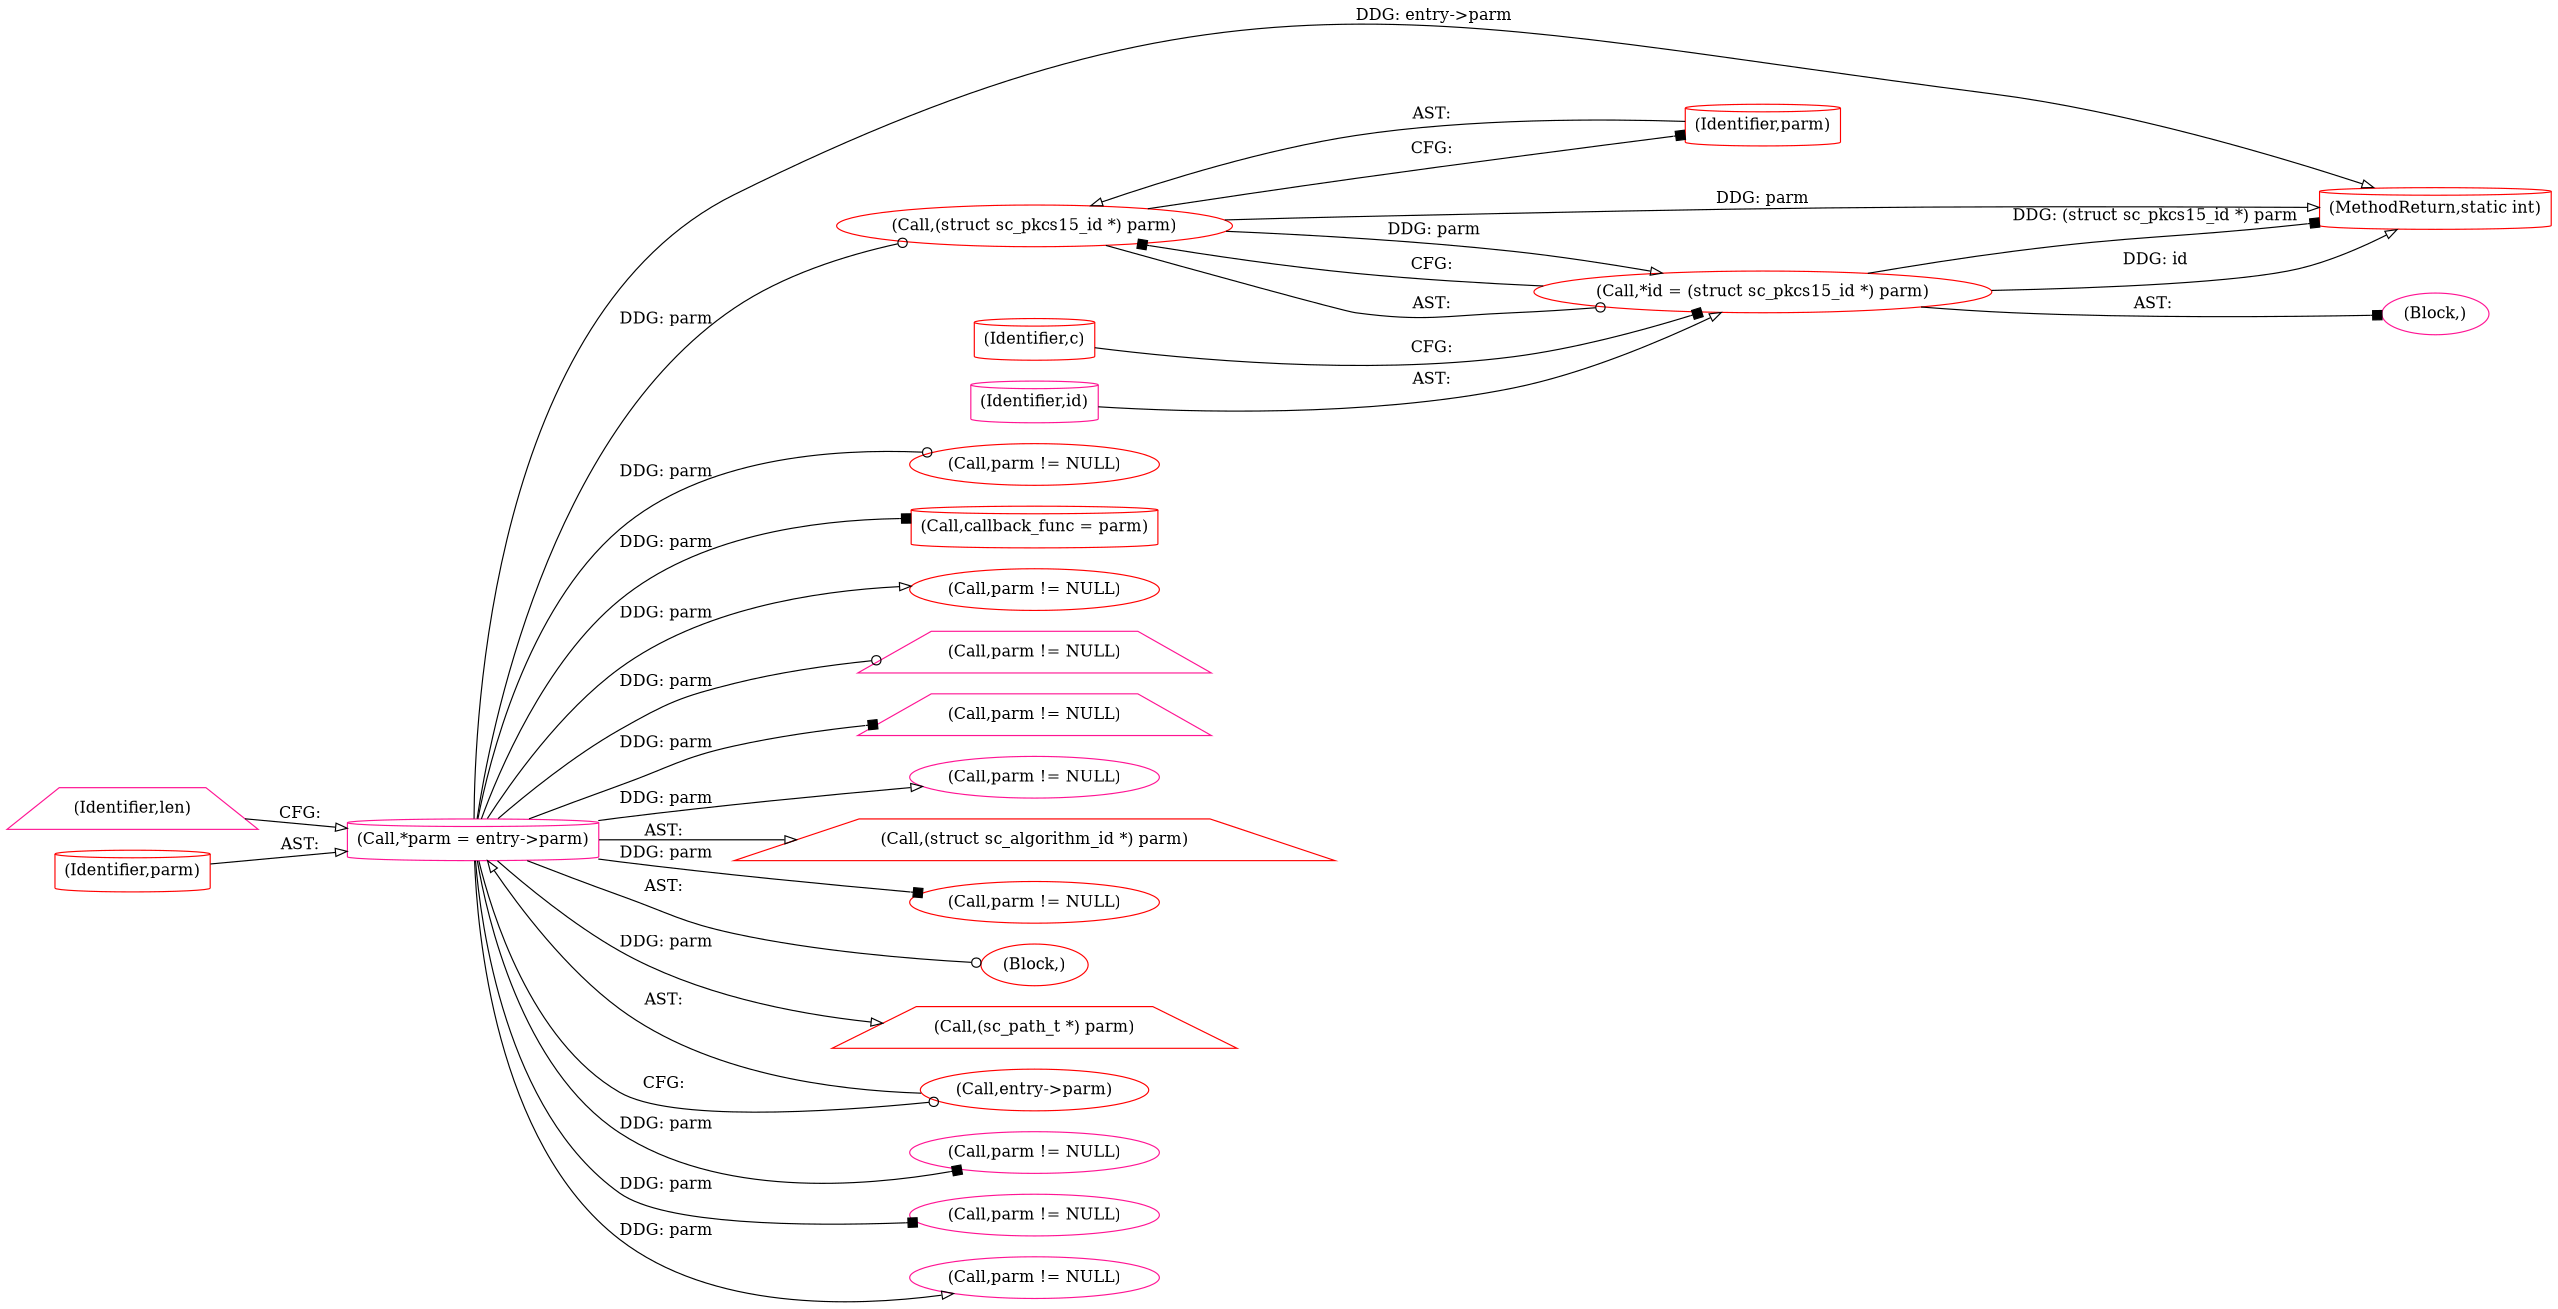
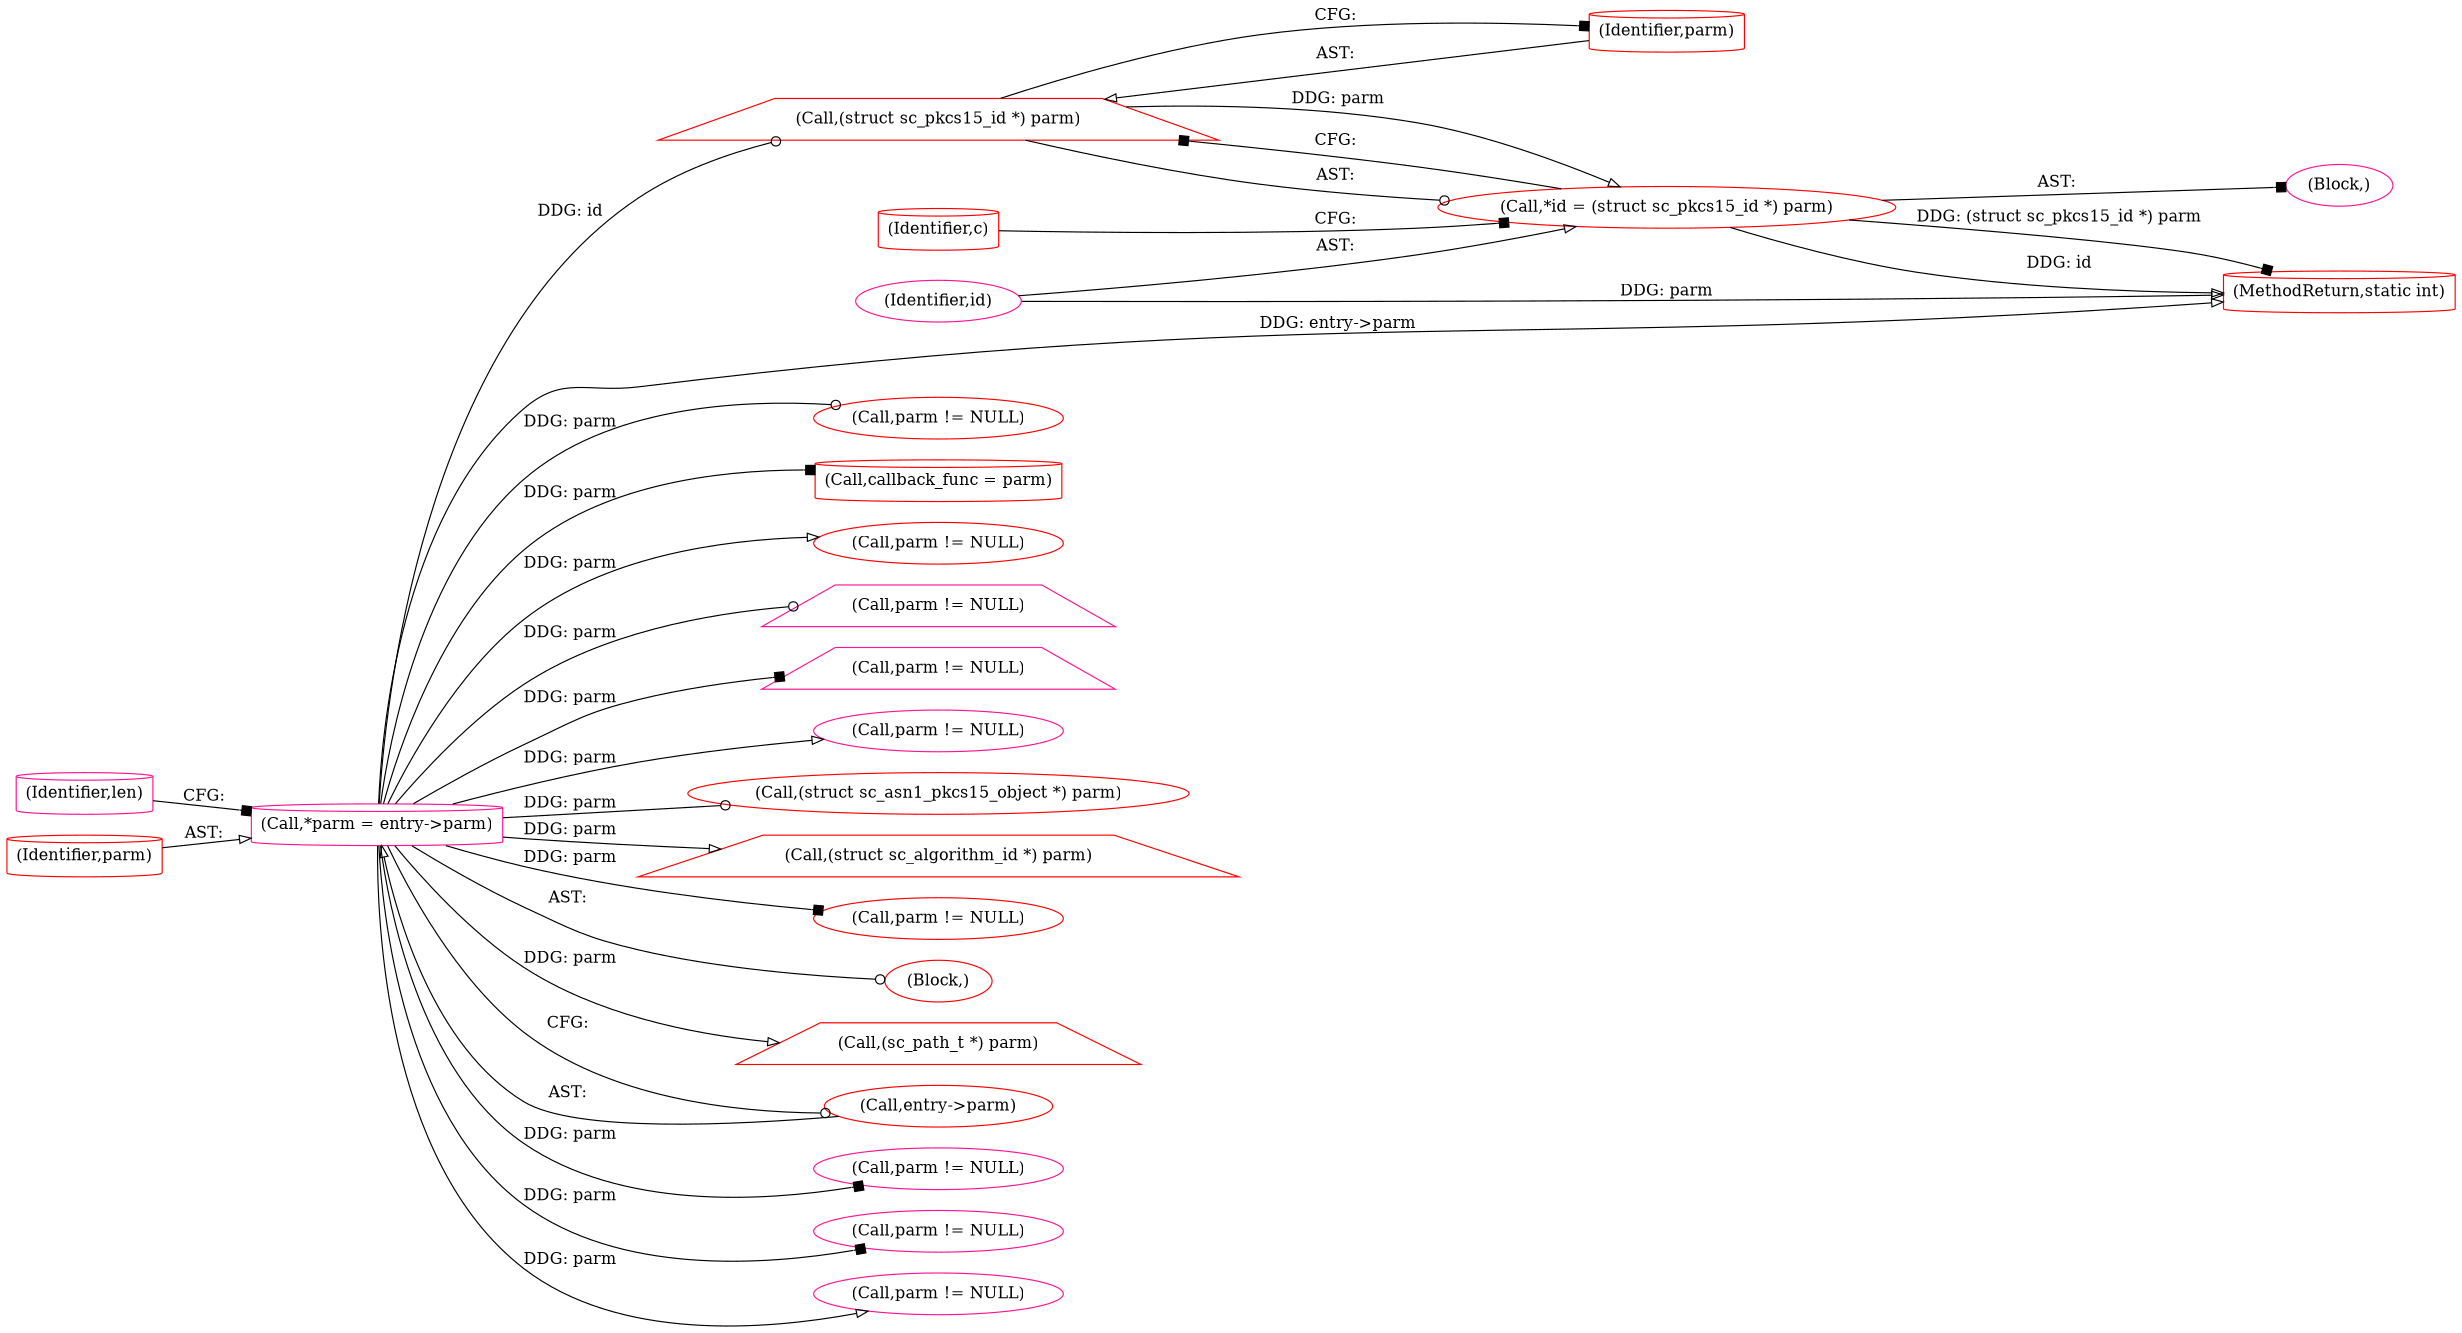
(1766, 209) -> (1617, 301)
(1035, 226) -> (938, 119)
(667, 319) -> (570, 211)
(1035, 402) -> (938, 301)
none -> (938, 793)
(133, 808) -> (85, 793)
(290, 823) -> (196, 805)
(667, 831) -> (570, 830)
